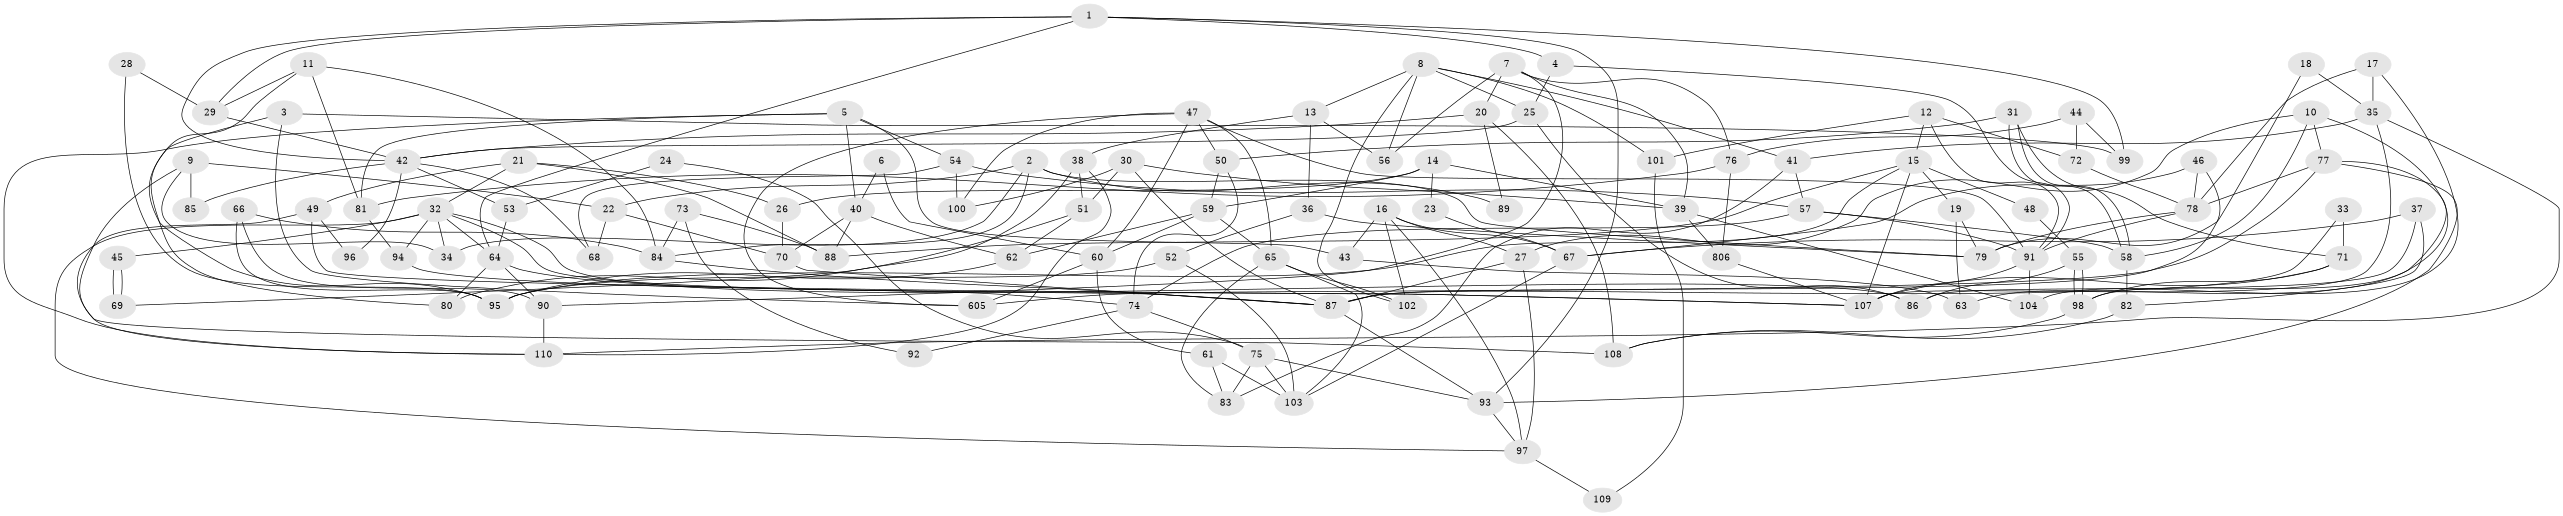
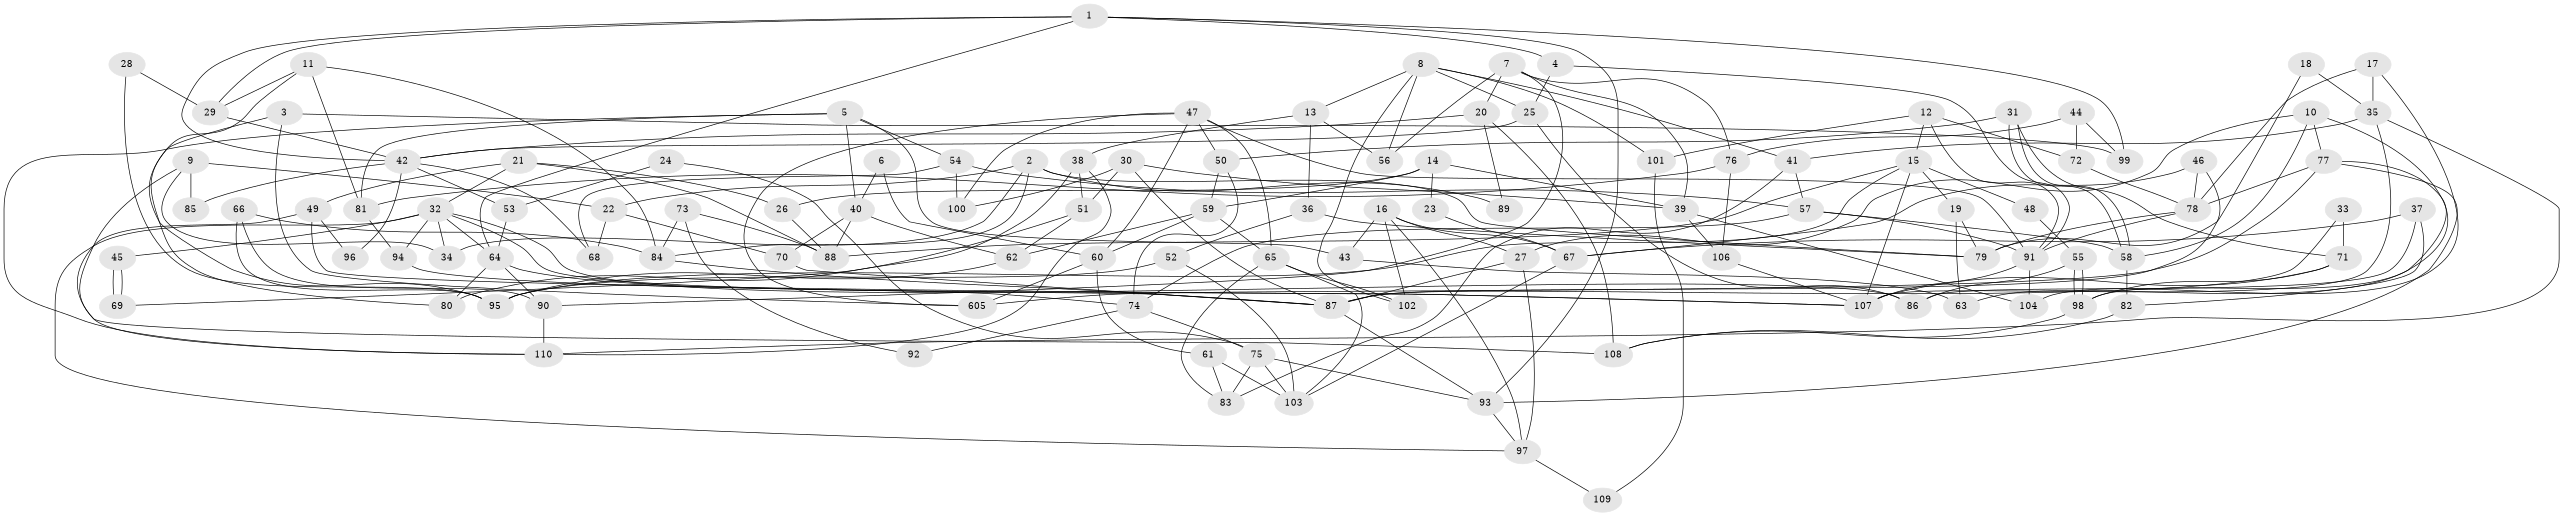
(782, 229) -> (807, 234)
(1722, 258) -> (1722, 258)
